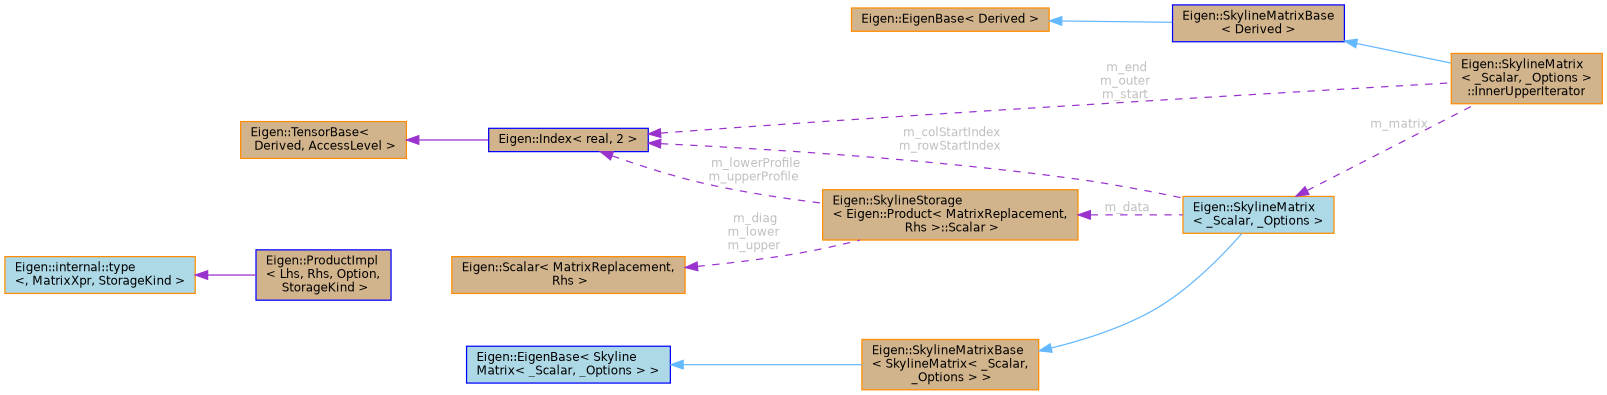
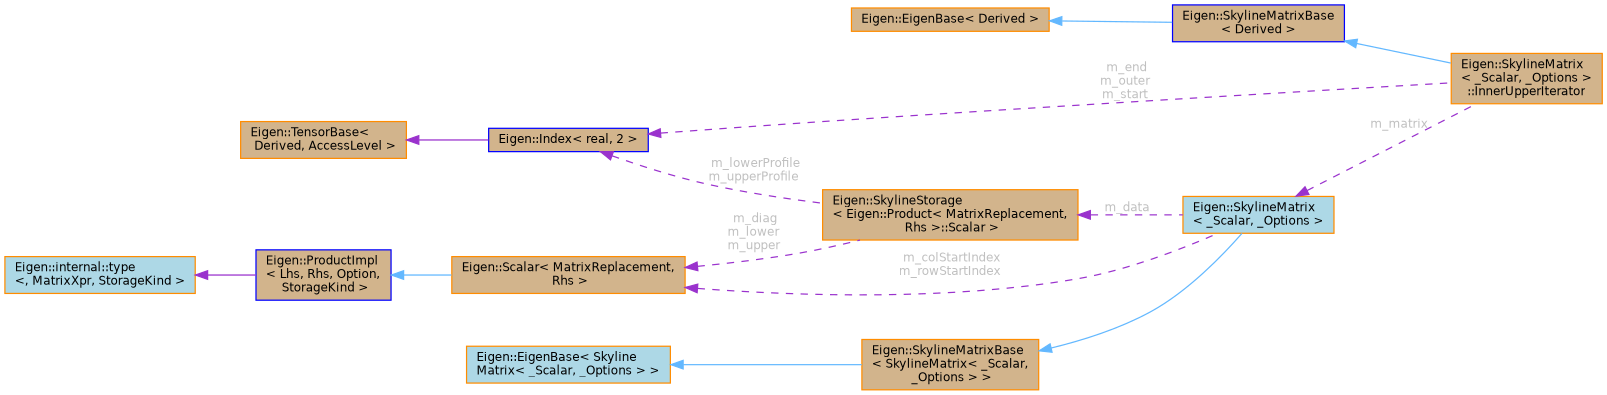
(923, 162) -> (962, 292)
none -> (428, 275)
(568, 365) -> (568, 365)
